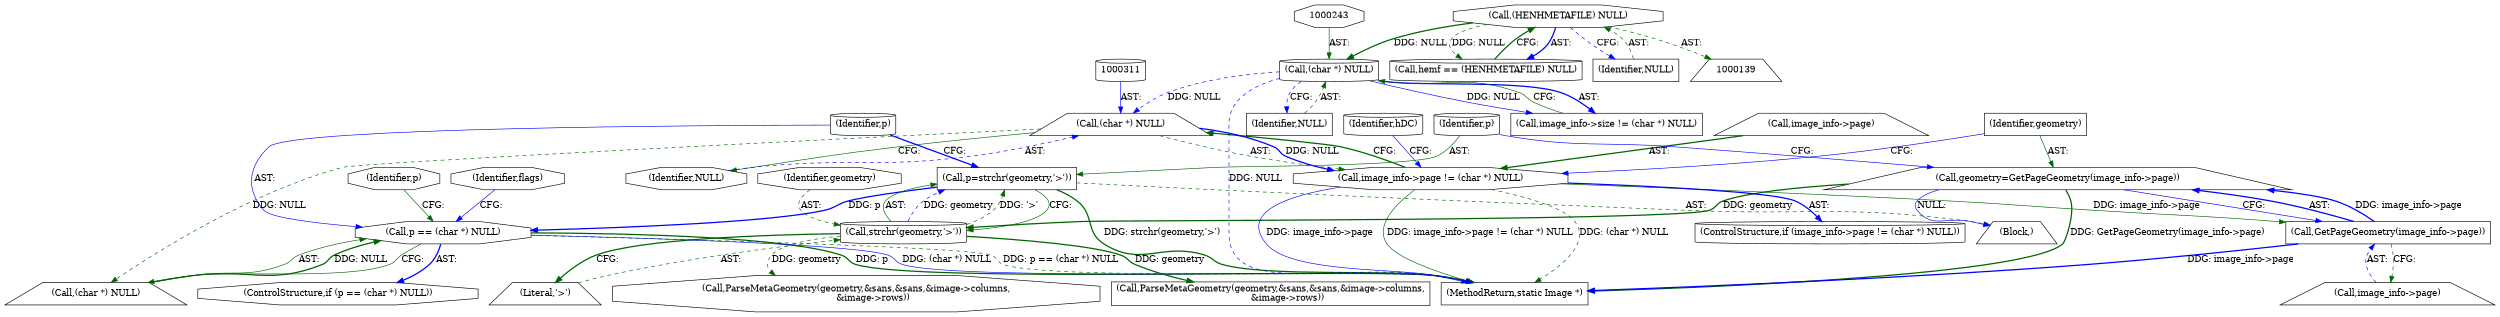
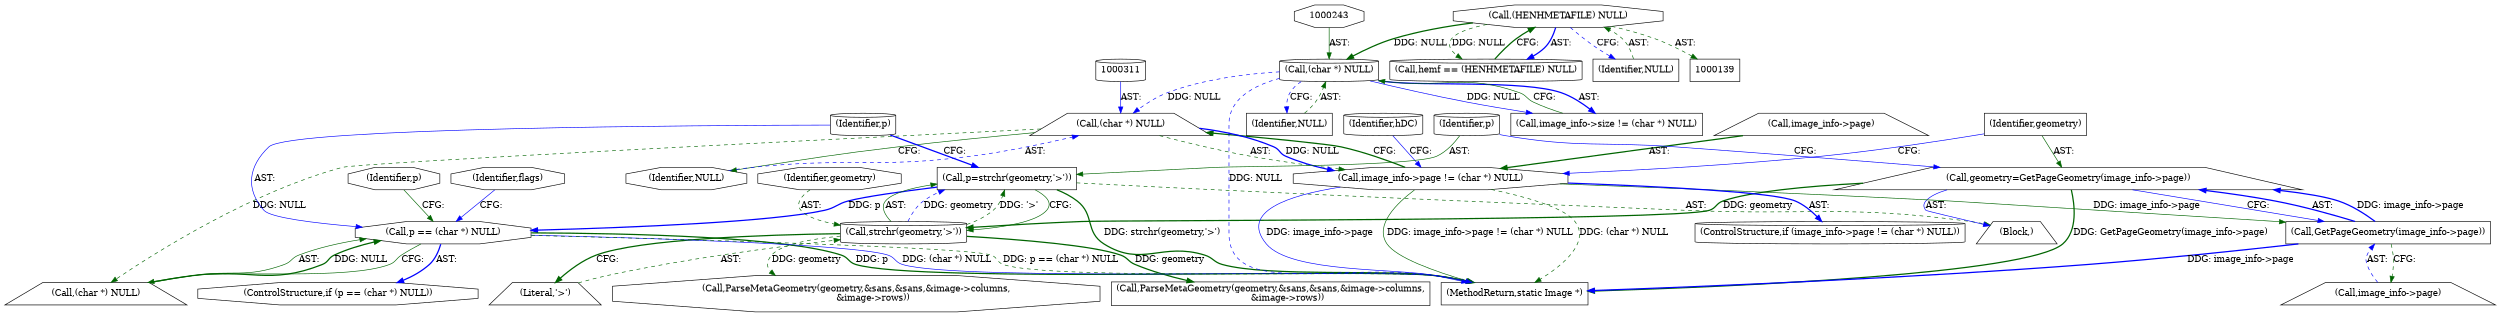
(1736, 70) -> (1715, 70)
(1933, 206) -> (1938, 206)
